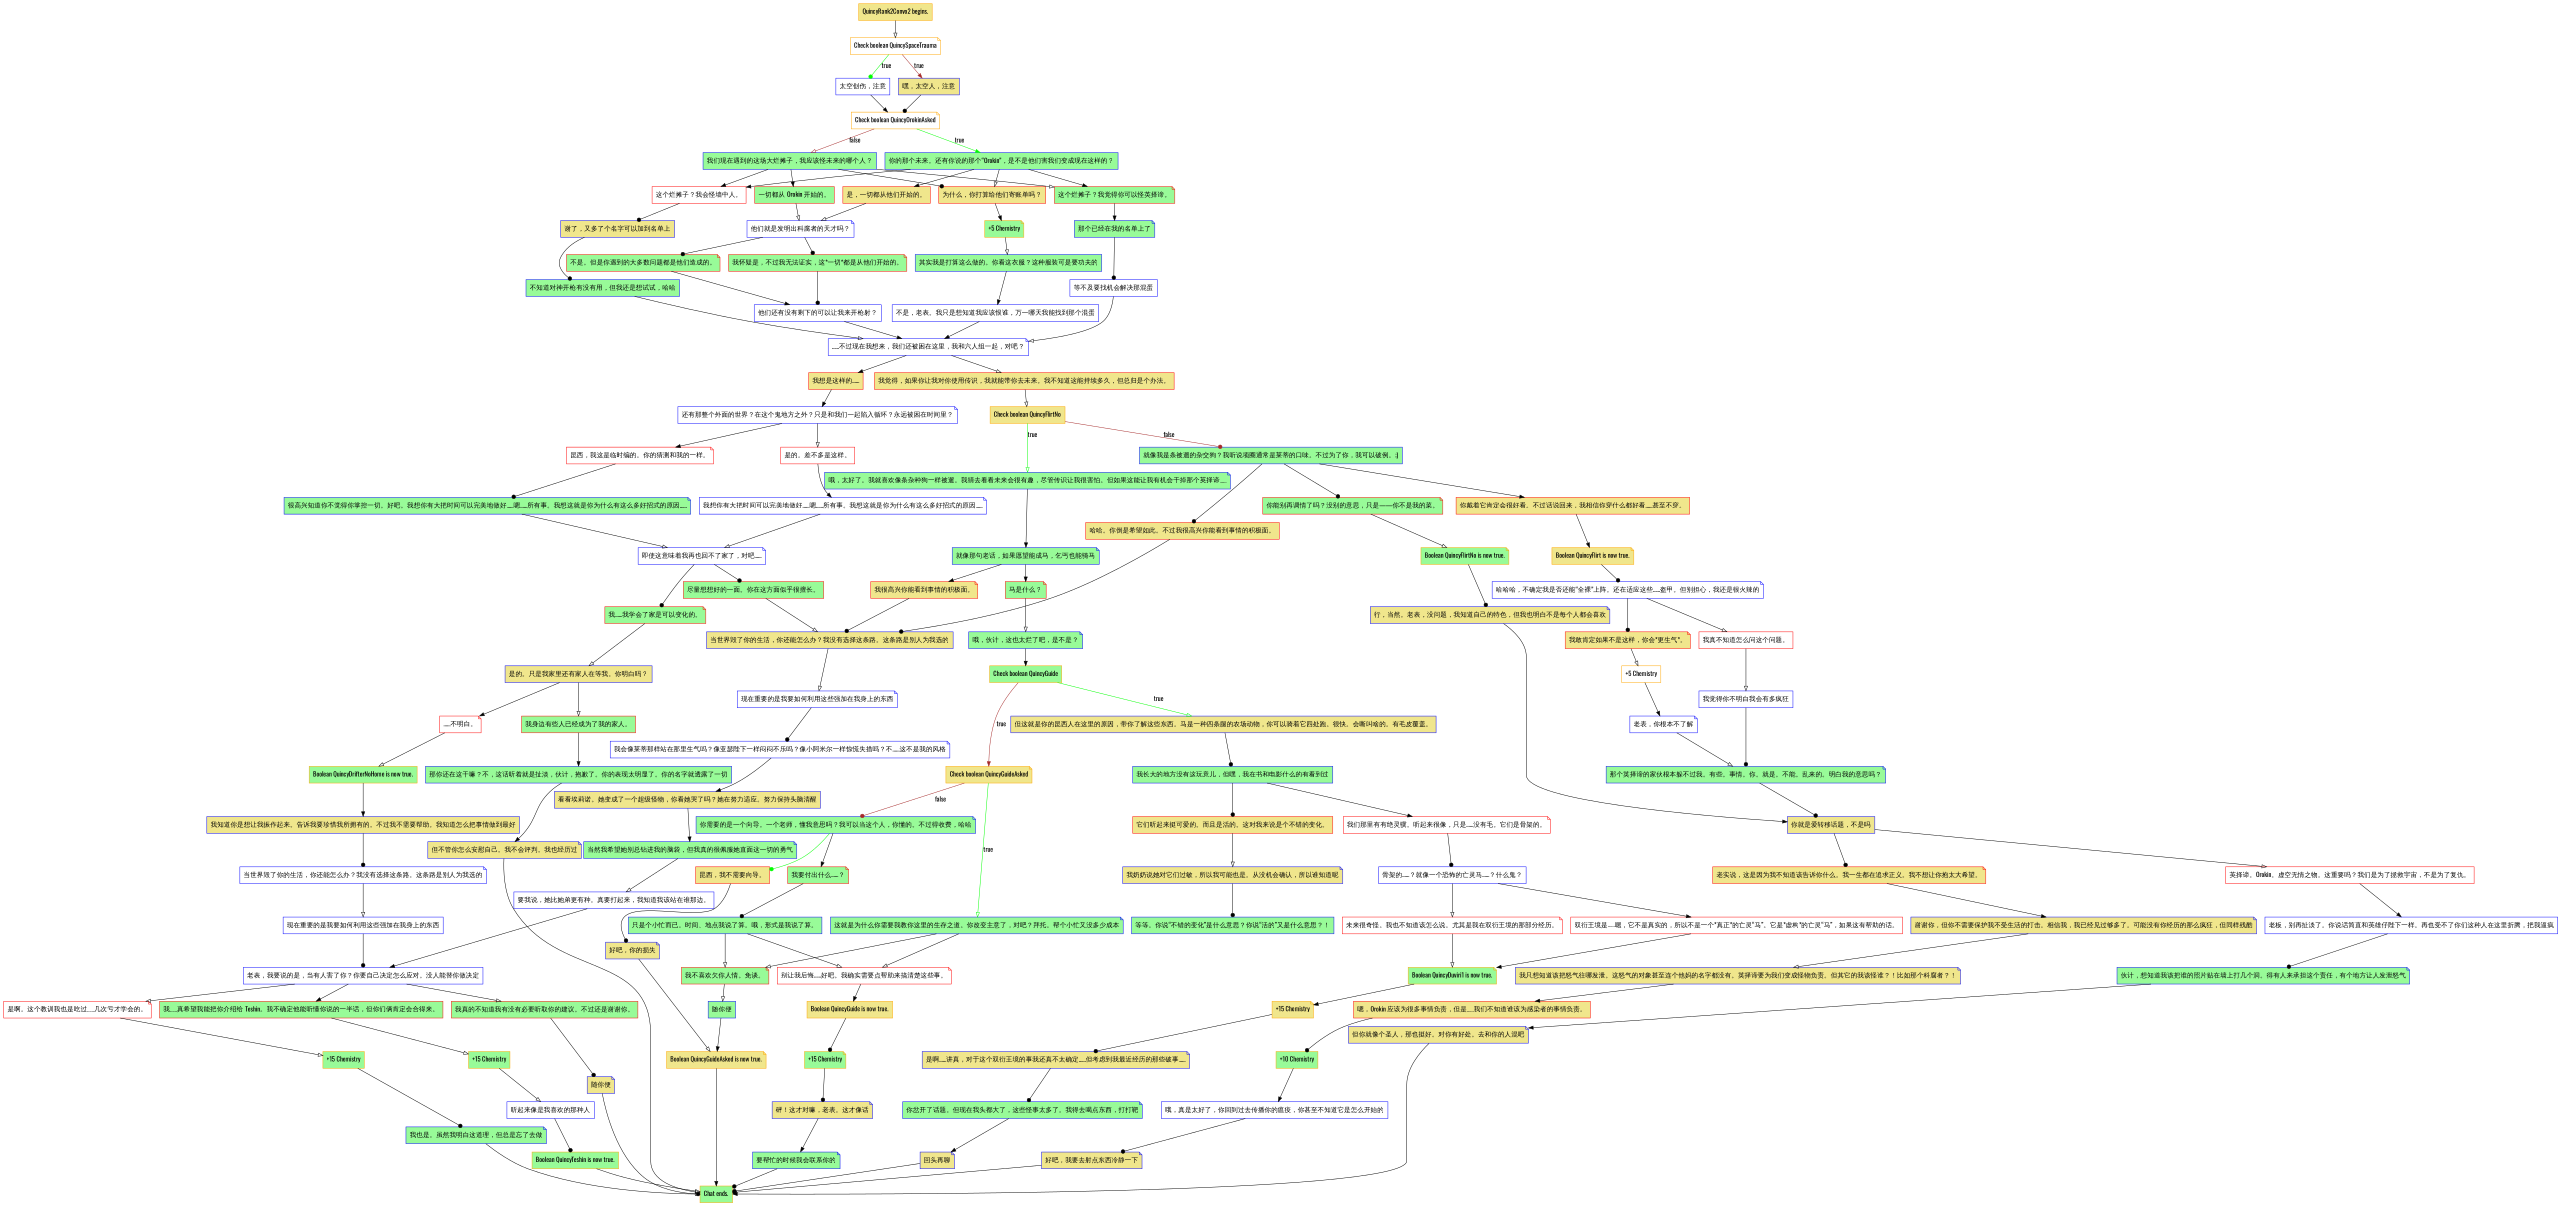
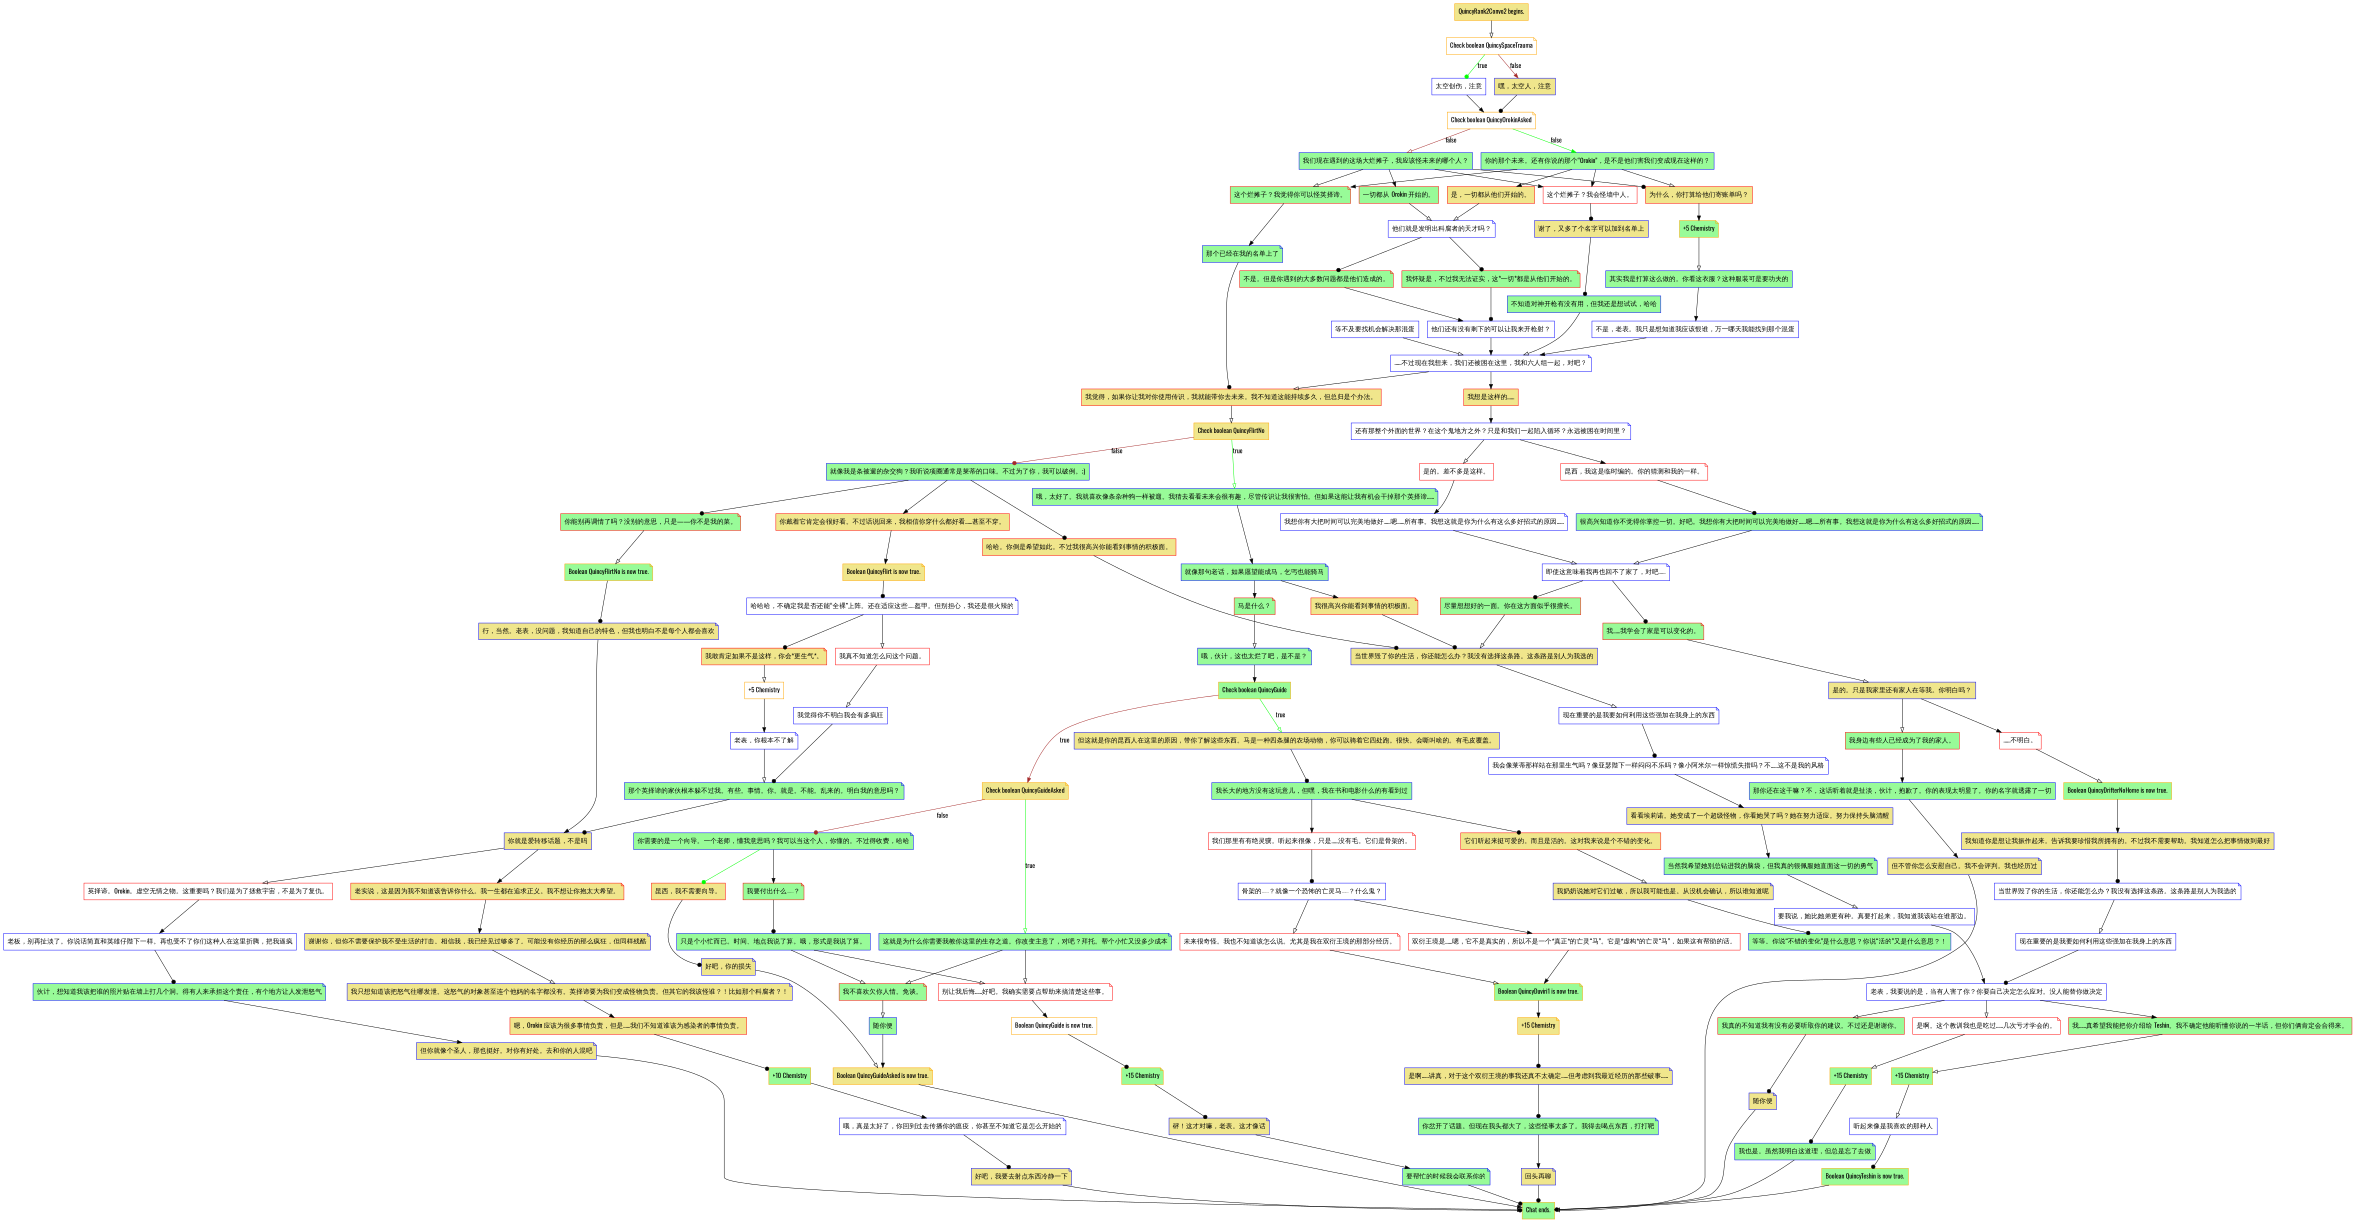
(919, 66) -> (1516, 66)
(960, 141) -> (1556, 141)
(1114, 257) -> (1227, 323)
(1839, 848) -> (520, 865)
(850, 1010) -> (1054, 1026)
(1275, 1110) -> (953, 1126)
